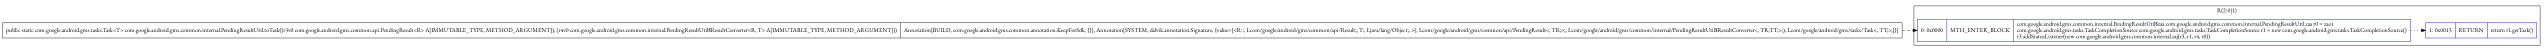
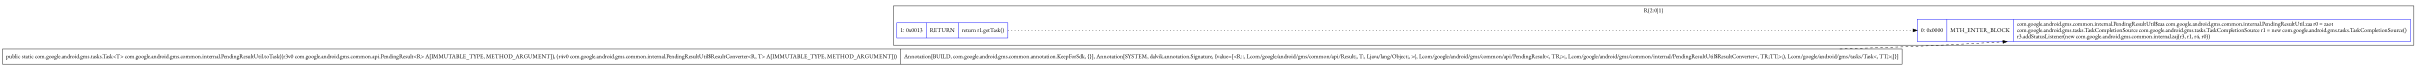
(2416, 30) -> (1460, 30)
